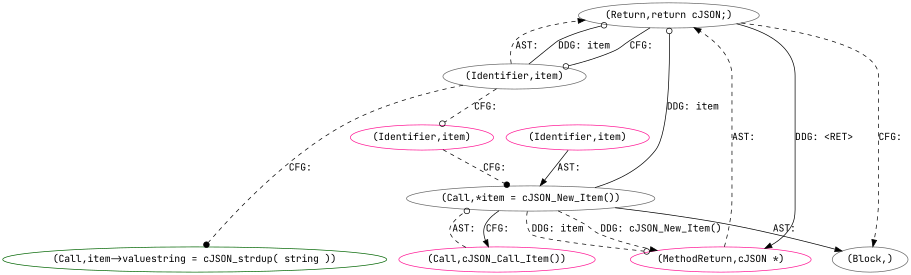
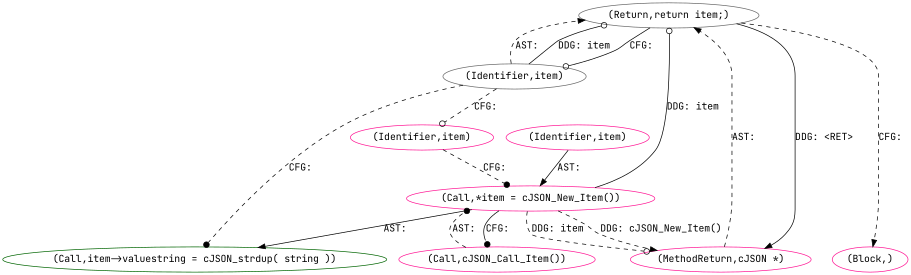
(669, 15) -> (669, 15)
(531, 198) -> (531, 198)
(486, 223) -> (486, 223)
(720, 223) -> (368, 228)
(450, 231) -> (450, 231)
(870, 260) -> (870, 260)
